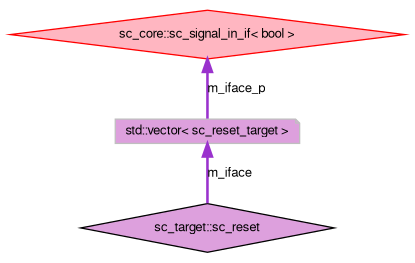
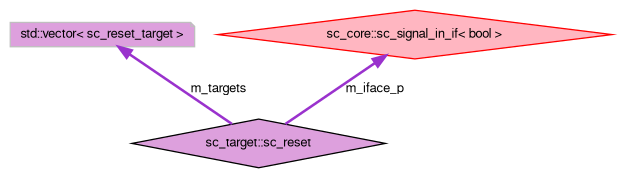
(207, 96) -> (330, 93)
(230, 174) -> (219, 89)
